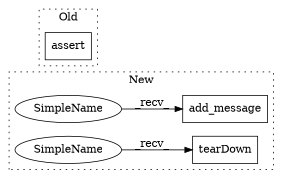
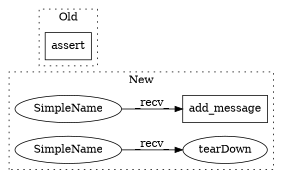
(225, 150) -> (225, 150)
